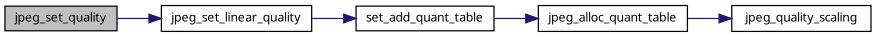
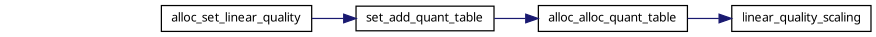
(61, 18) -> none
(237, 18) -> (237, 18)
(613, 18) -> (613, 18)
(801, 18) -> (801, 18)
